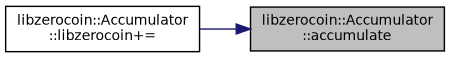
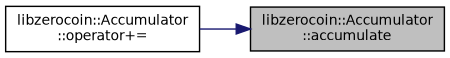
(103, 29) -> (103, 29)
